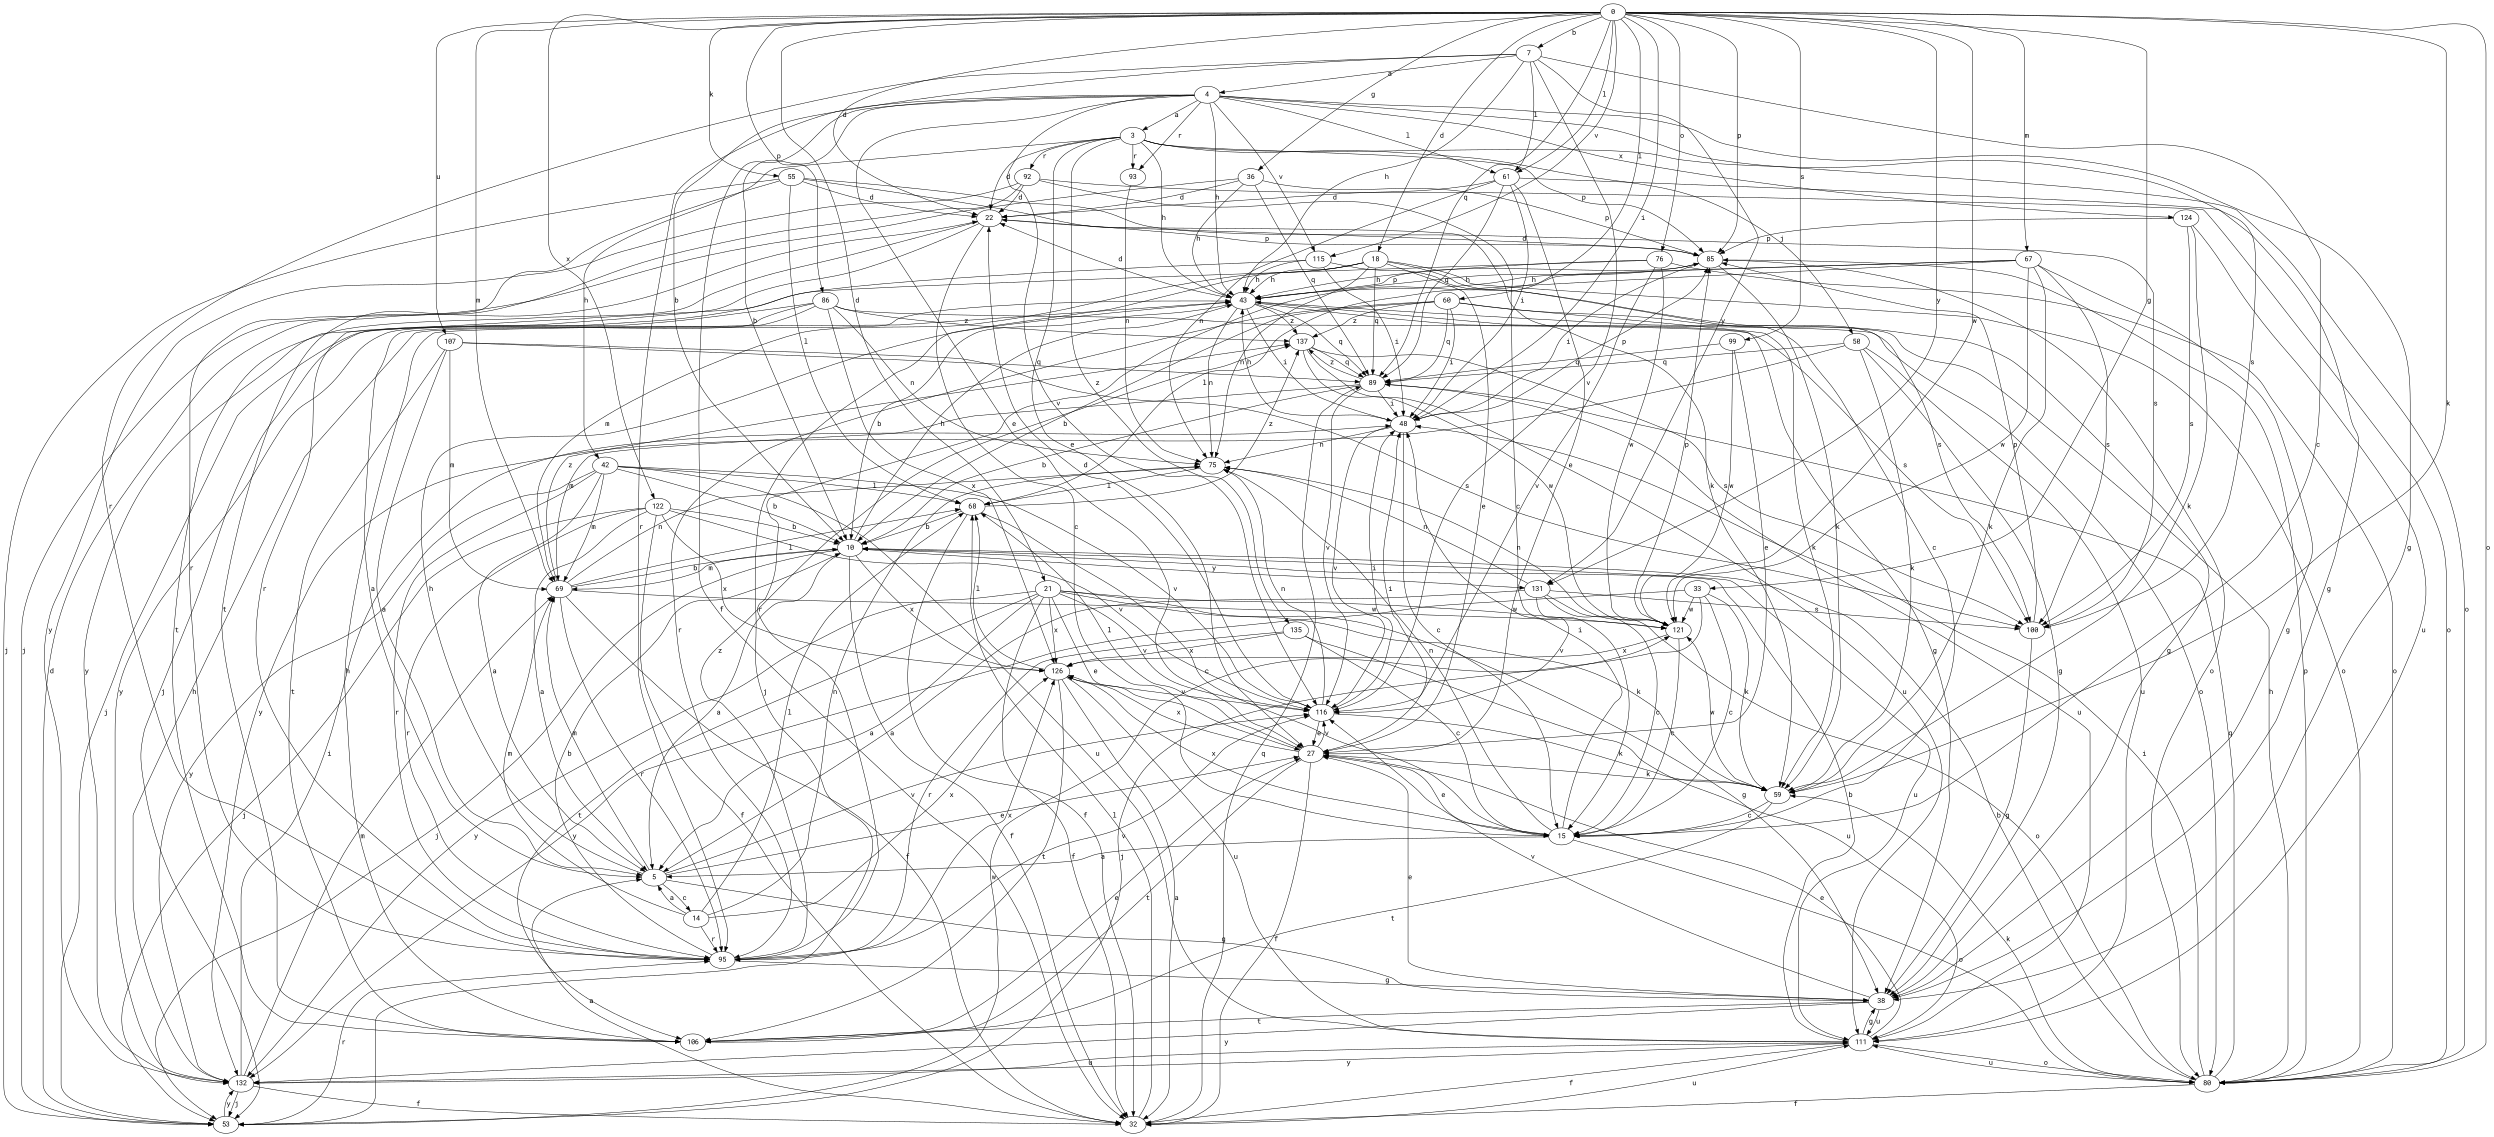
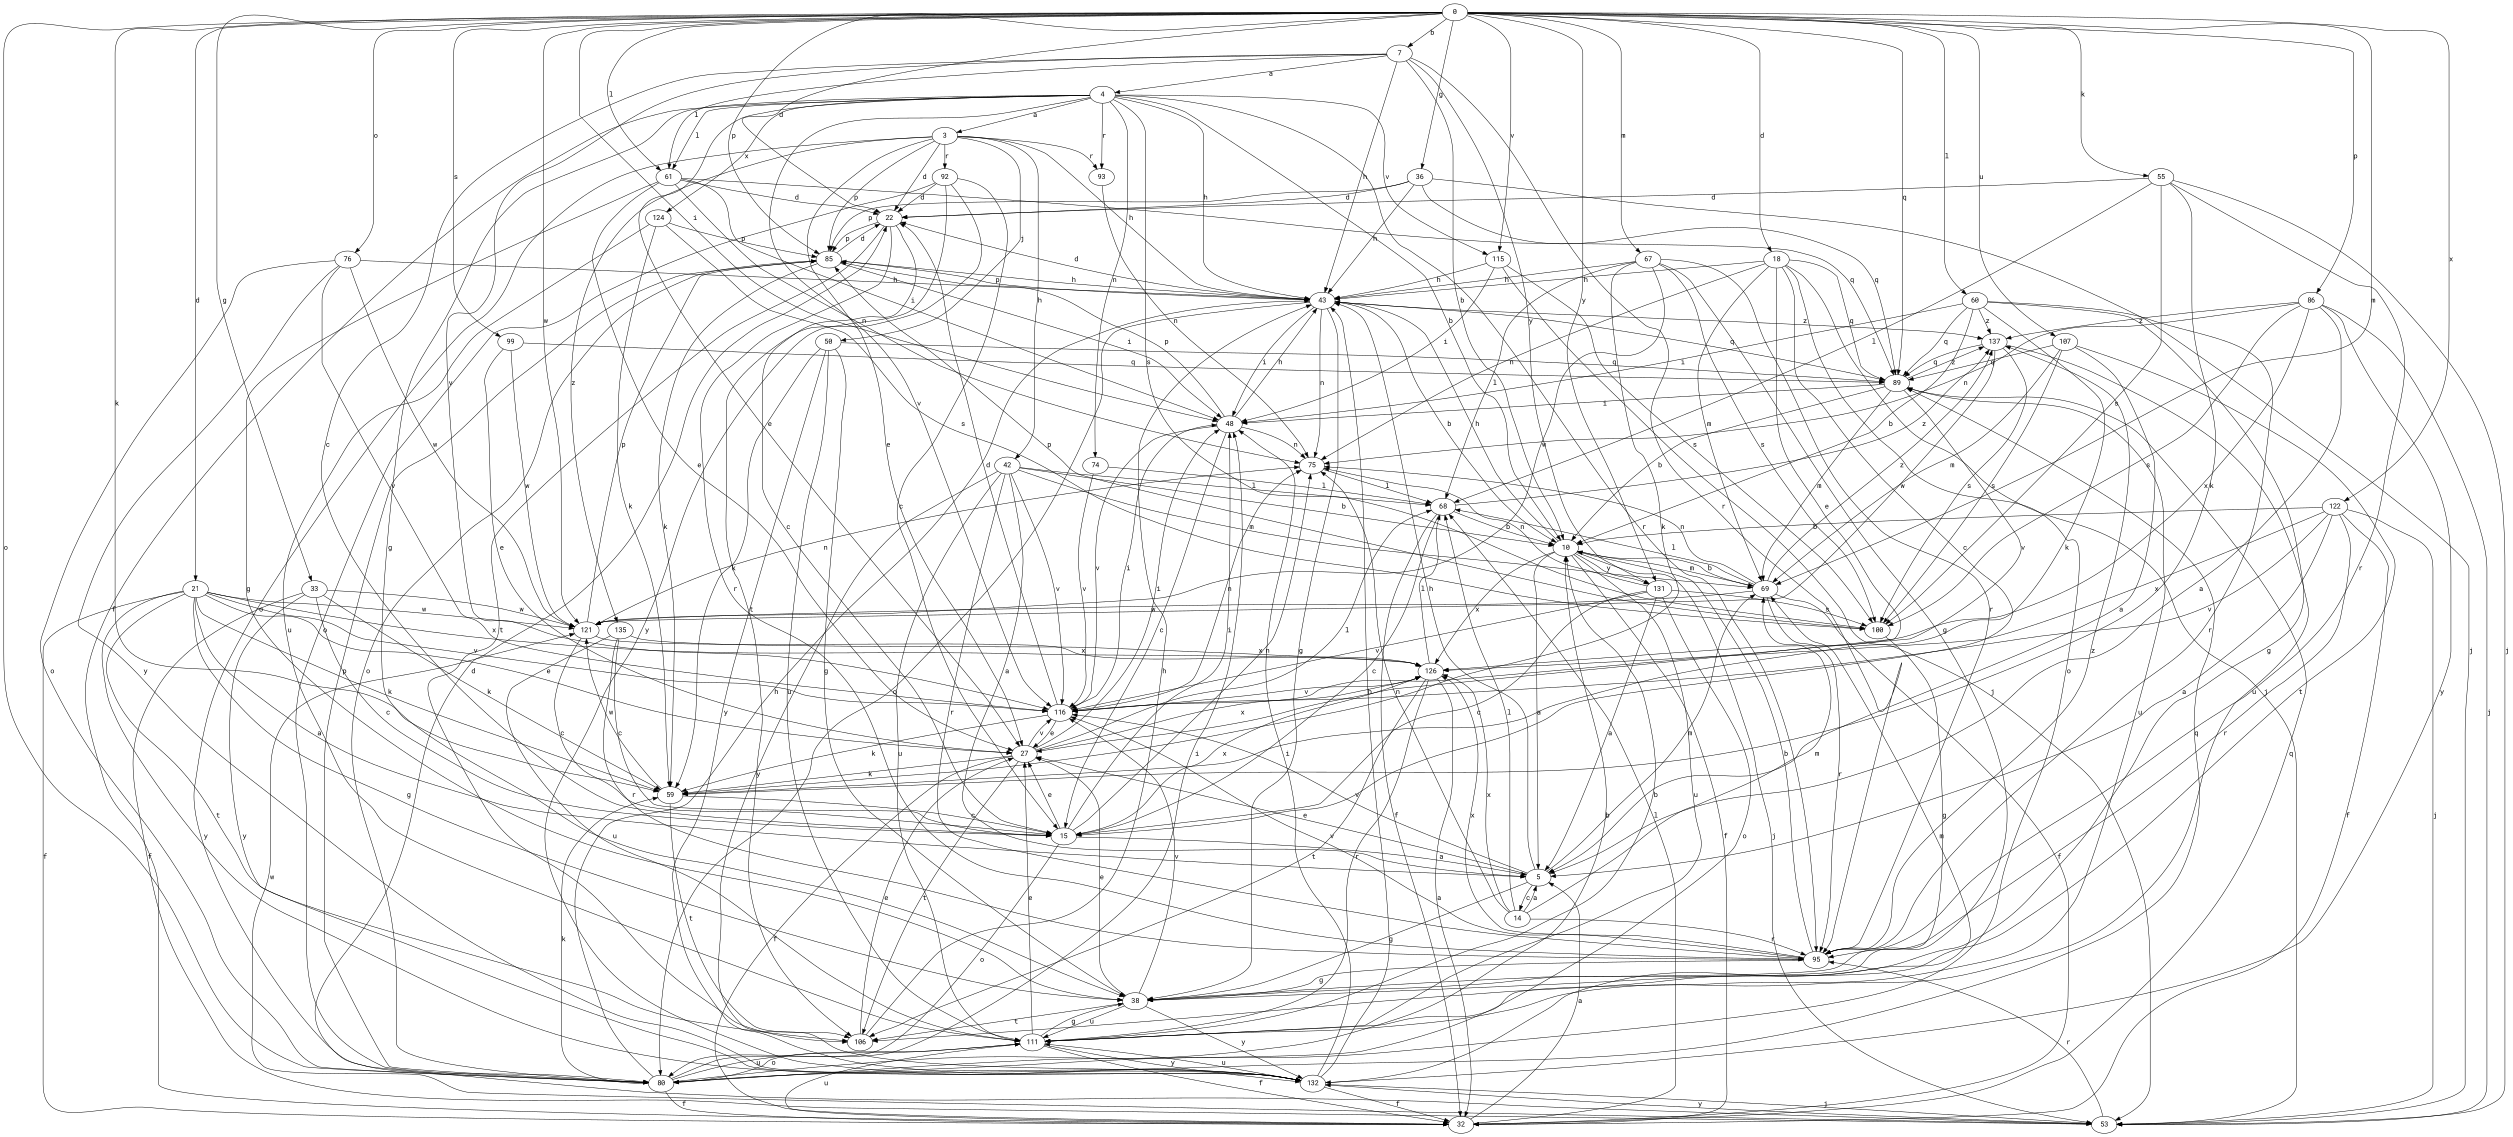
none -> (1095, 466)
(1122, 857) -> (150, 857)
(1236, 857) -> (1357, 857)
